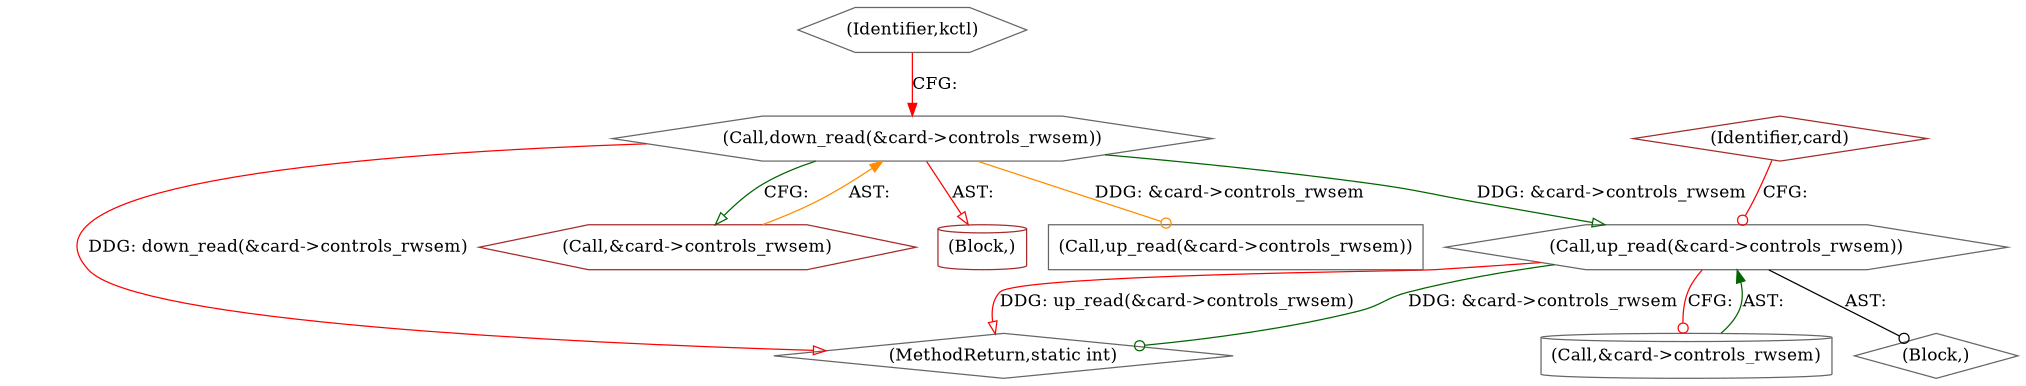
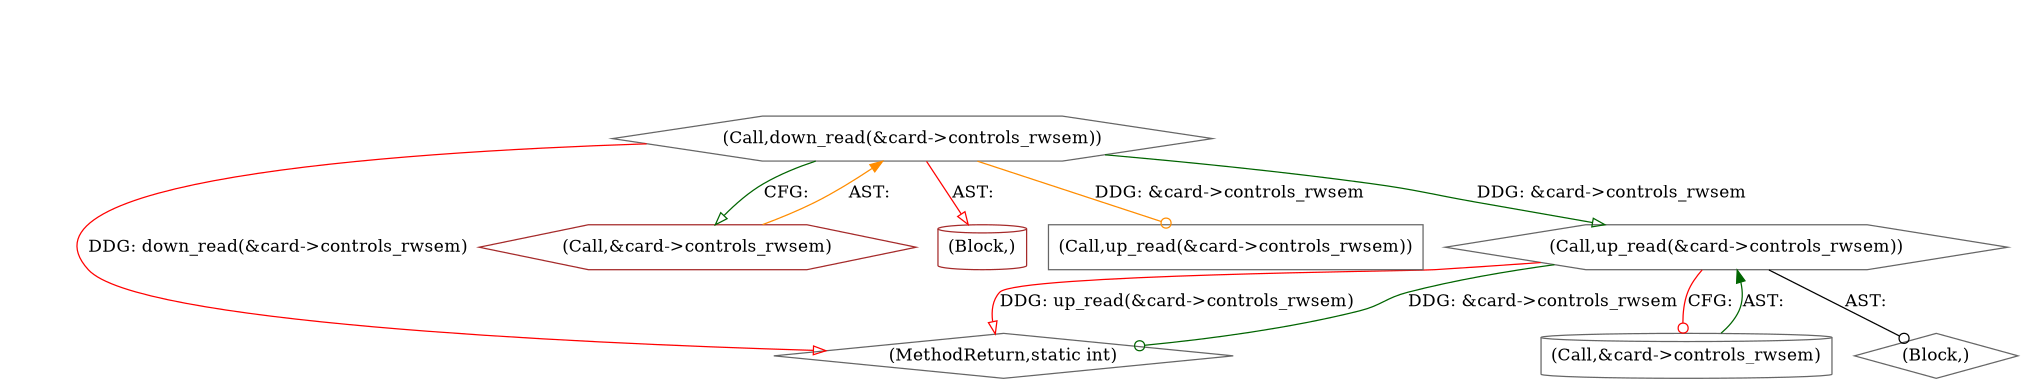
(912, 30) -> none
(1780, 139) -> none
